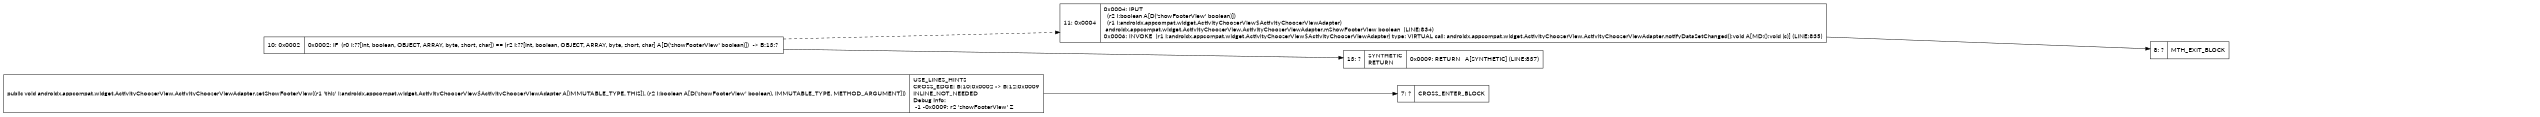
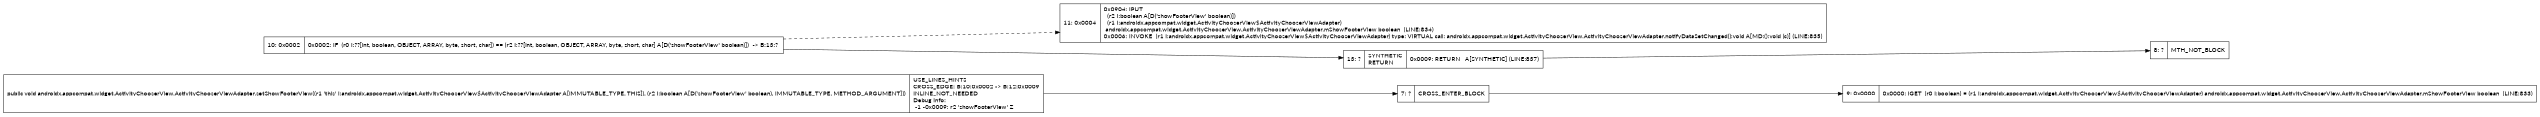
(1125, 9) -> (1125, 9)
(1986, 43) -> (1844, 54)
(2198, 50) -> (2198, 50)
none -> (2190, 94)
